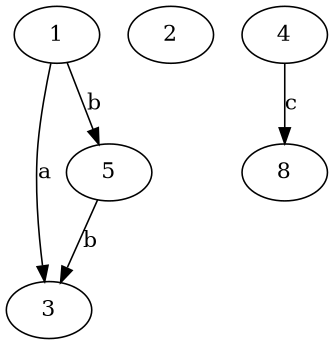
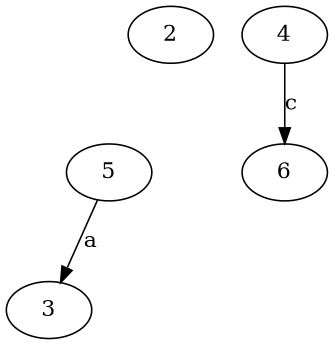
(57, 35) -> none
(285, 172) -> (285, 172)
(91, 241) -> (91, 241)
